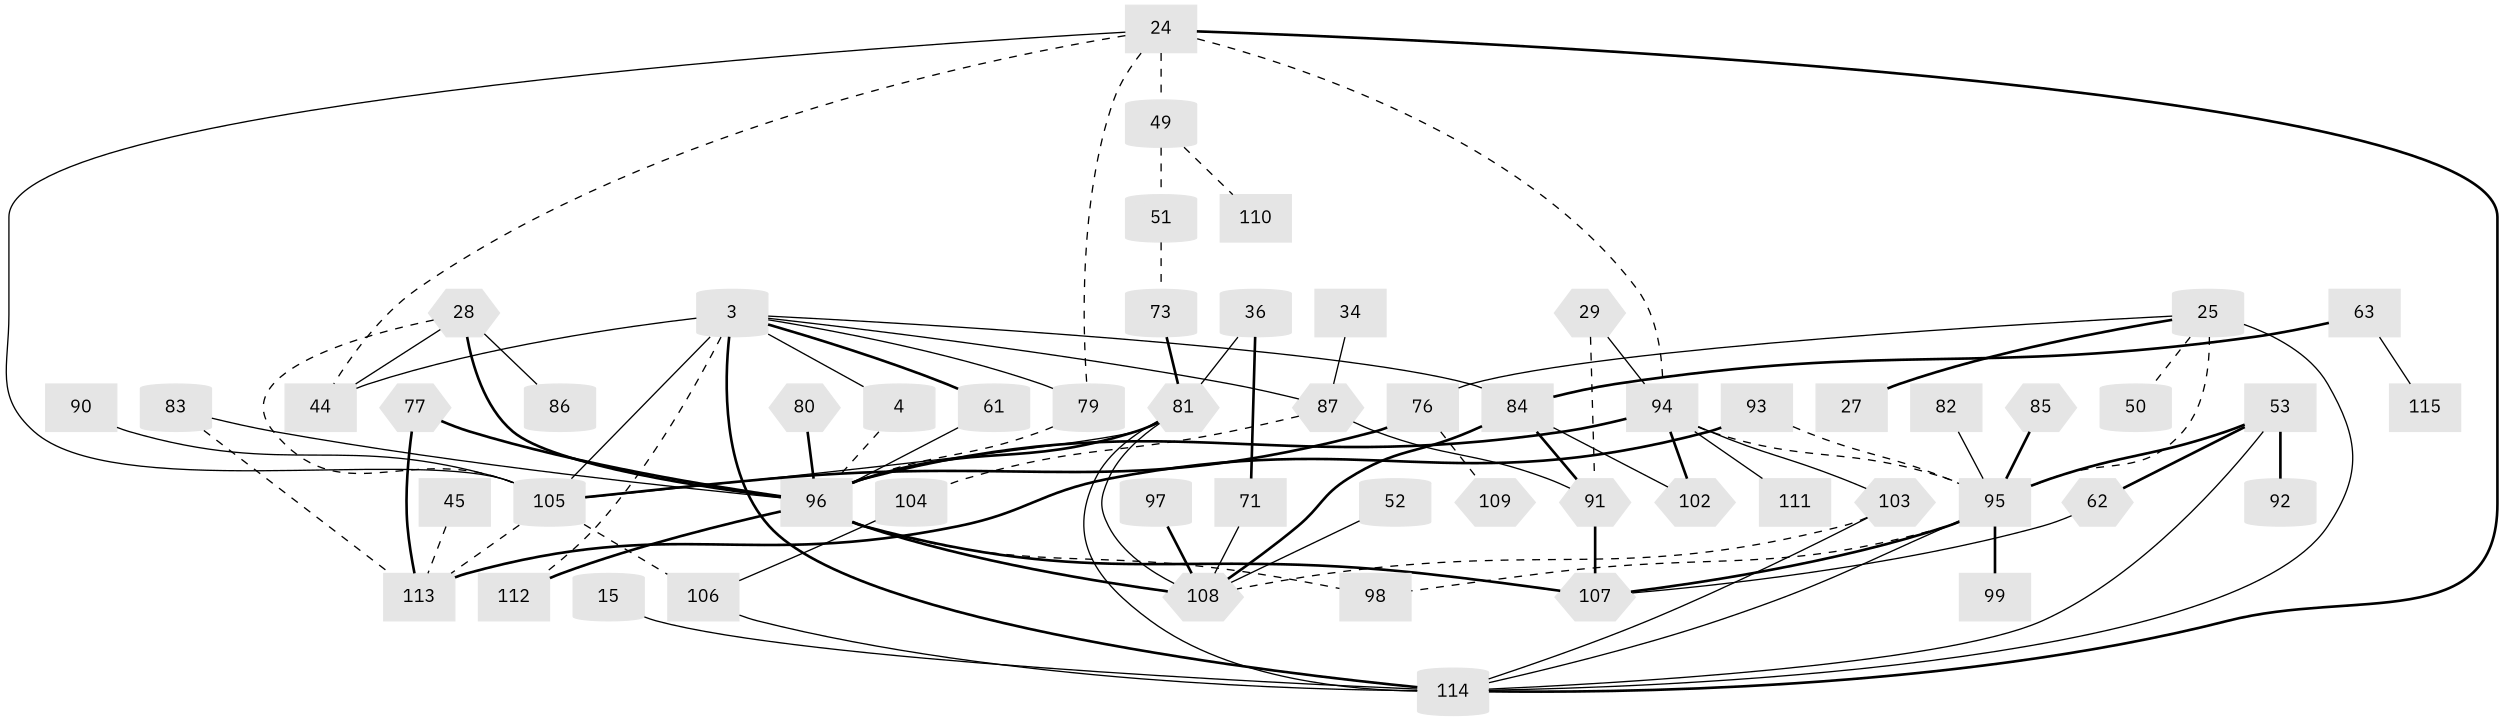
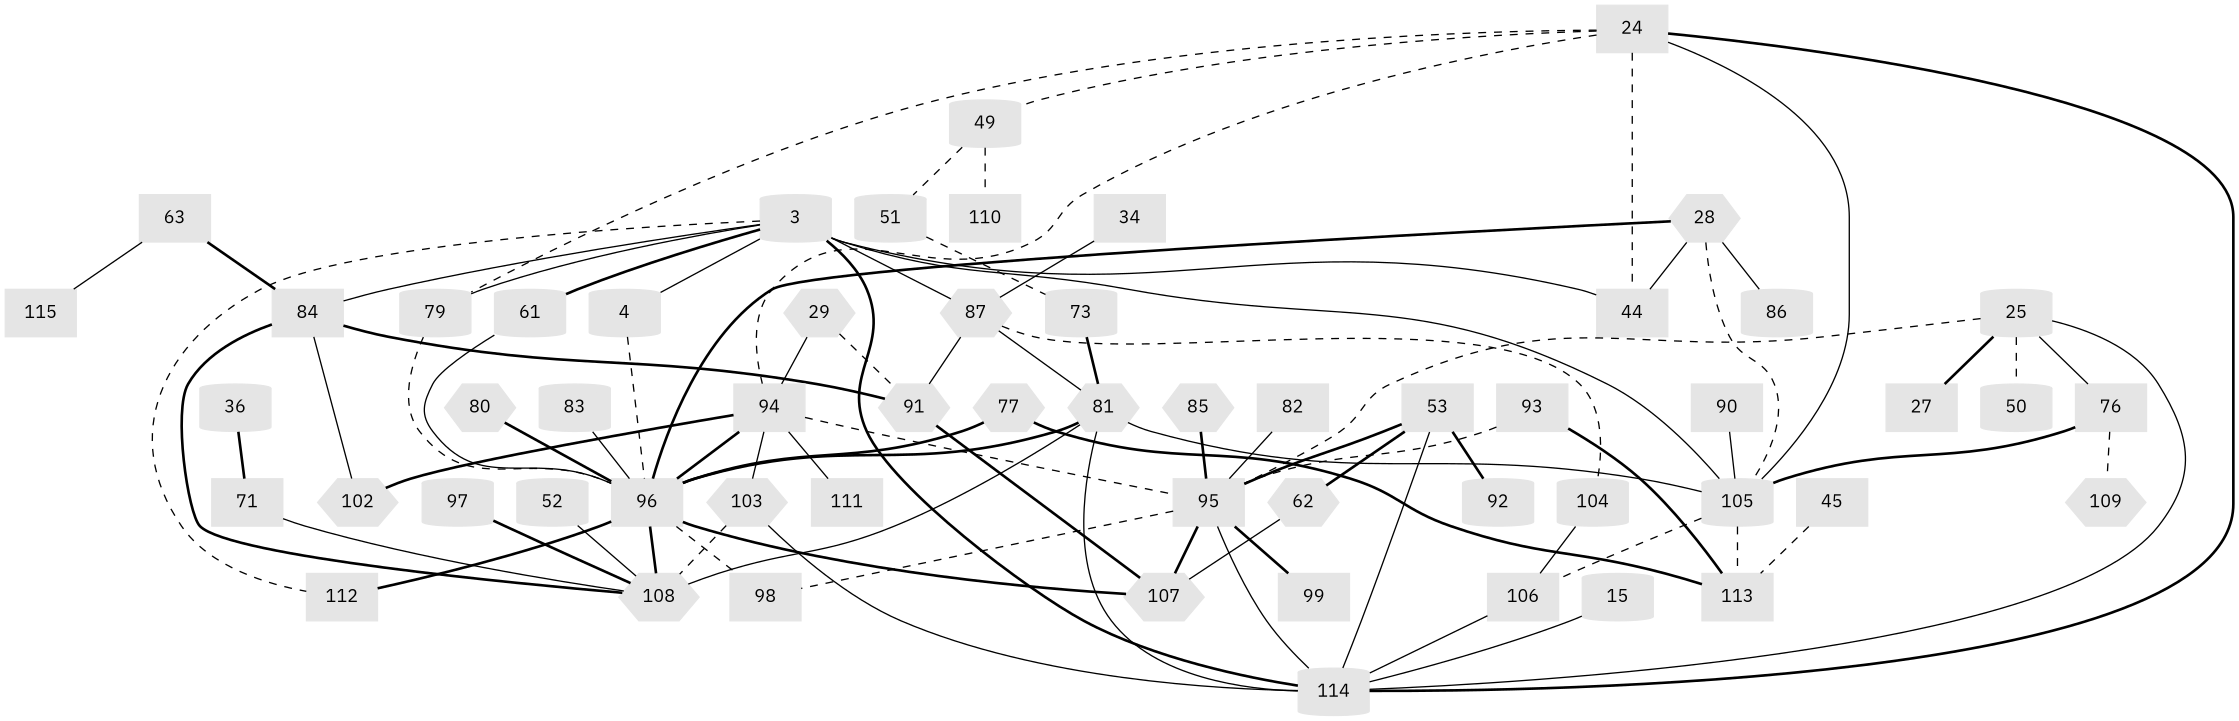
(1220, 361) -> (1040, 360)
(297, 502) -> none
